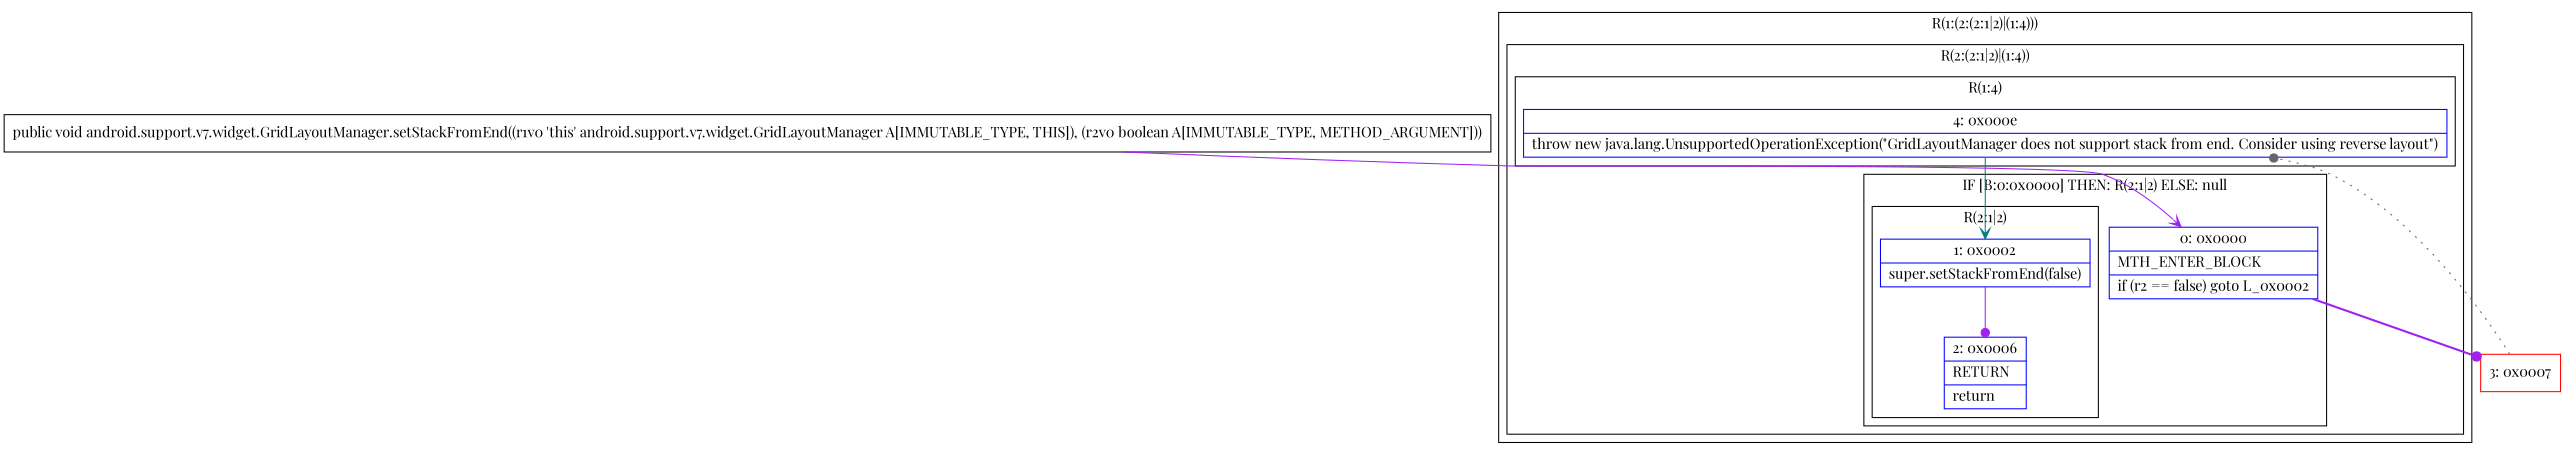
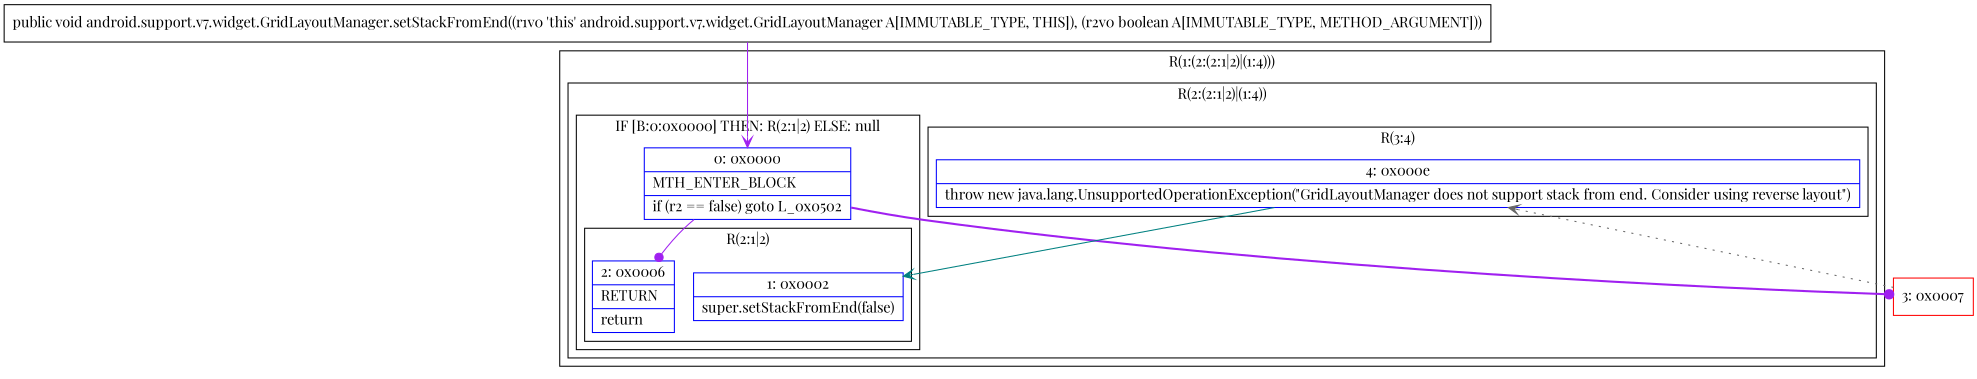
(1985, 89) -> (1398, 139)
(2412, 233) -> (1706, 249)
(2214, 286) -> (748, 207)
(1985, 308) -> (677, 236)
